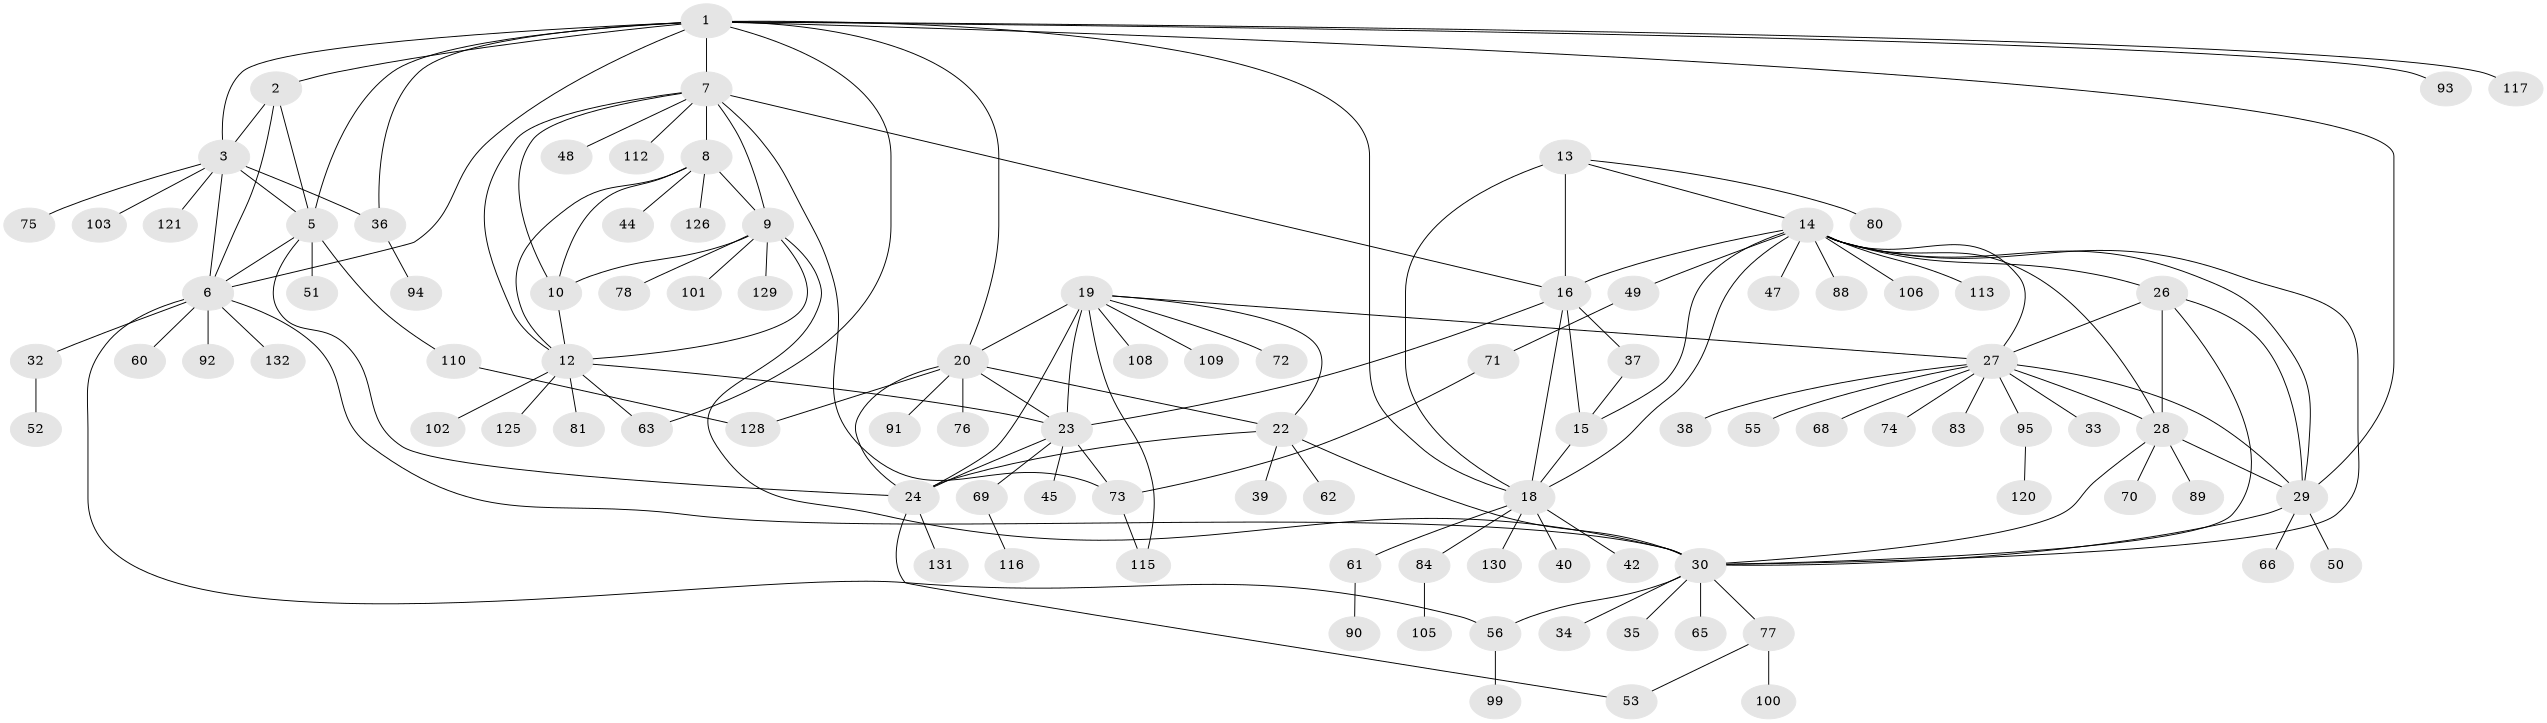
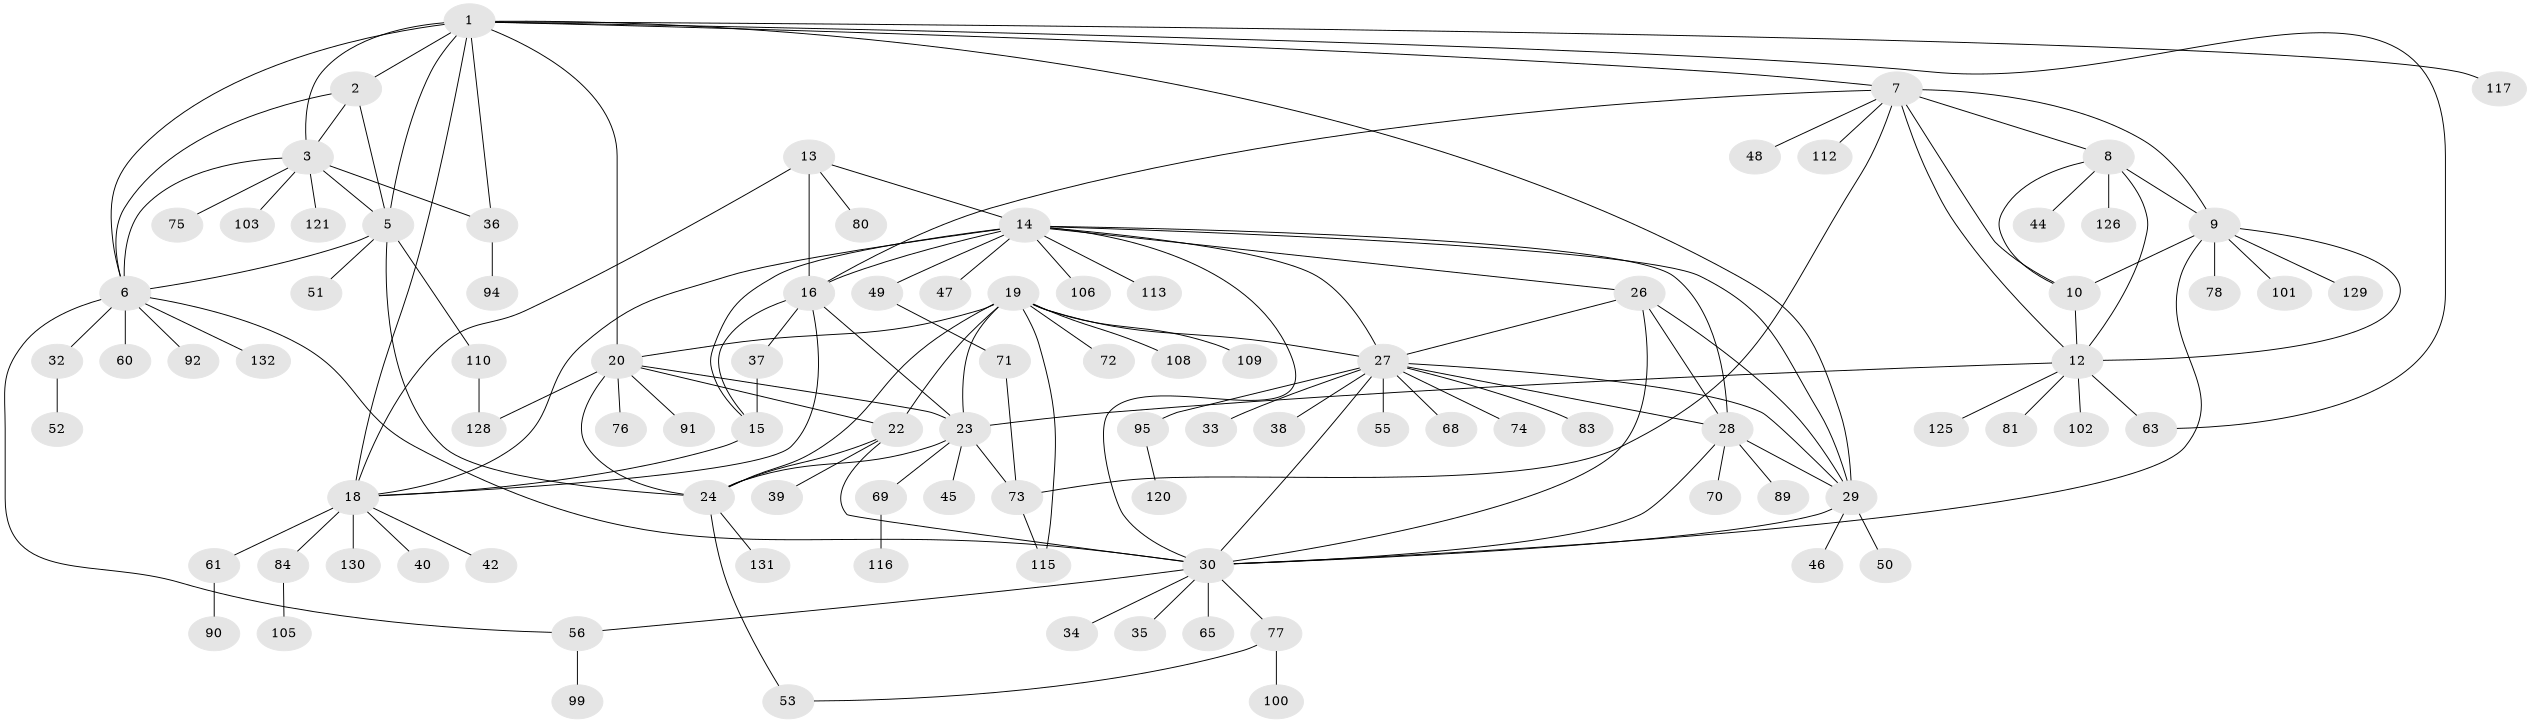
(2446, 89) -> none
(1842, 293) -> none
none -> (1297, 465)
(1329, 498) -> none
(2268, 566) -> (1817, 566)
